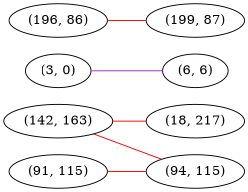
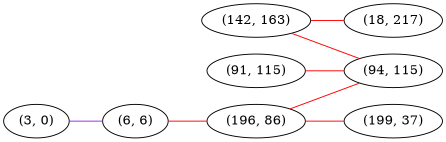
(195, 21) -> (393, 121)
none -> (325, 96)
none -> (187, 121)
